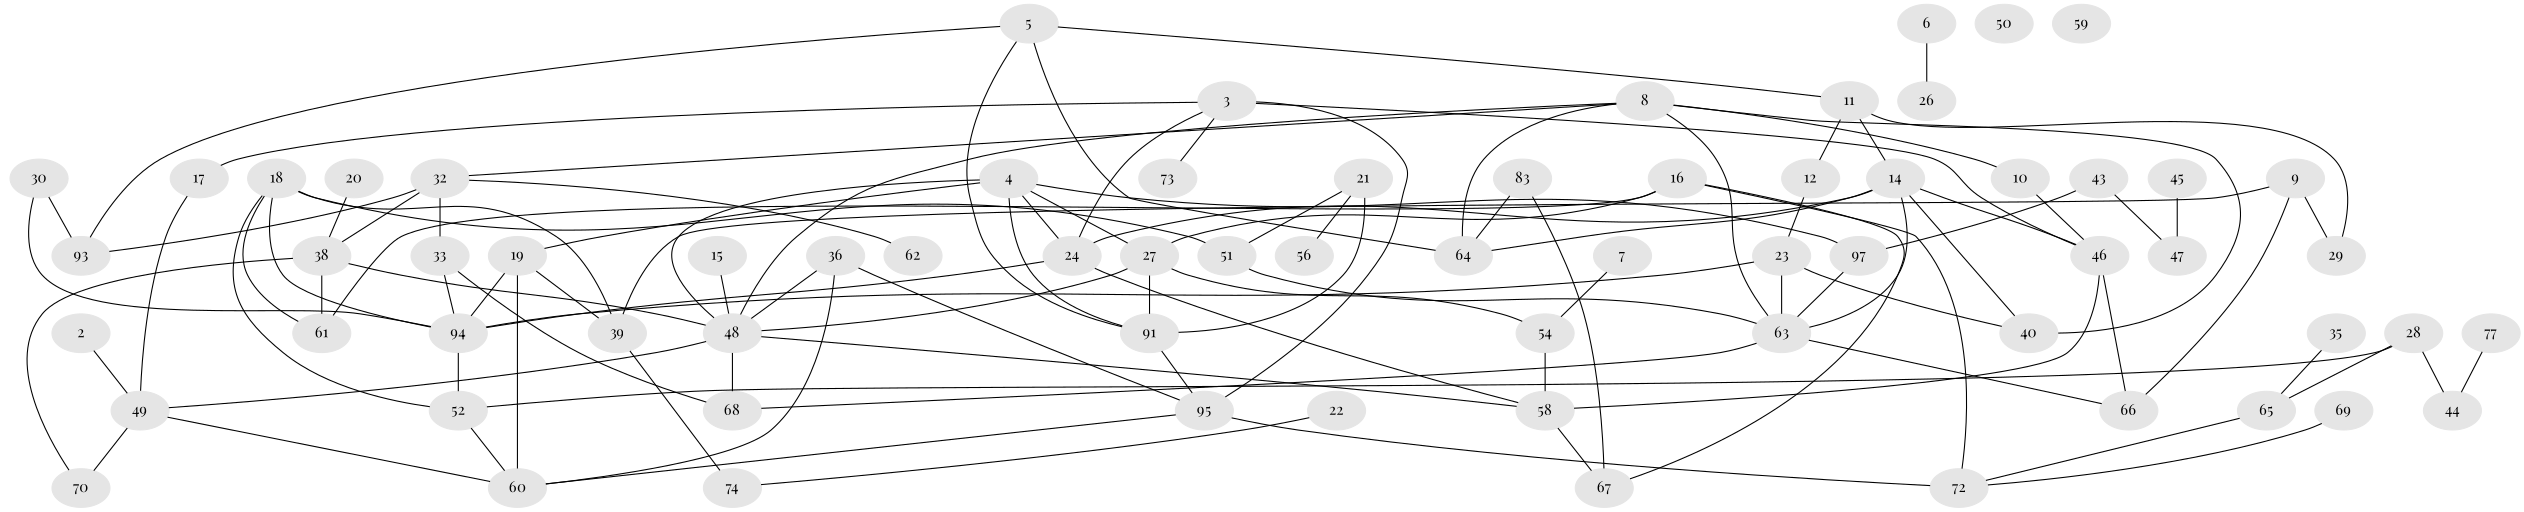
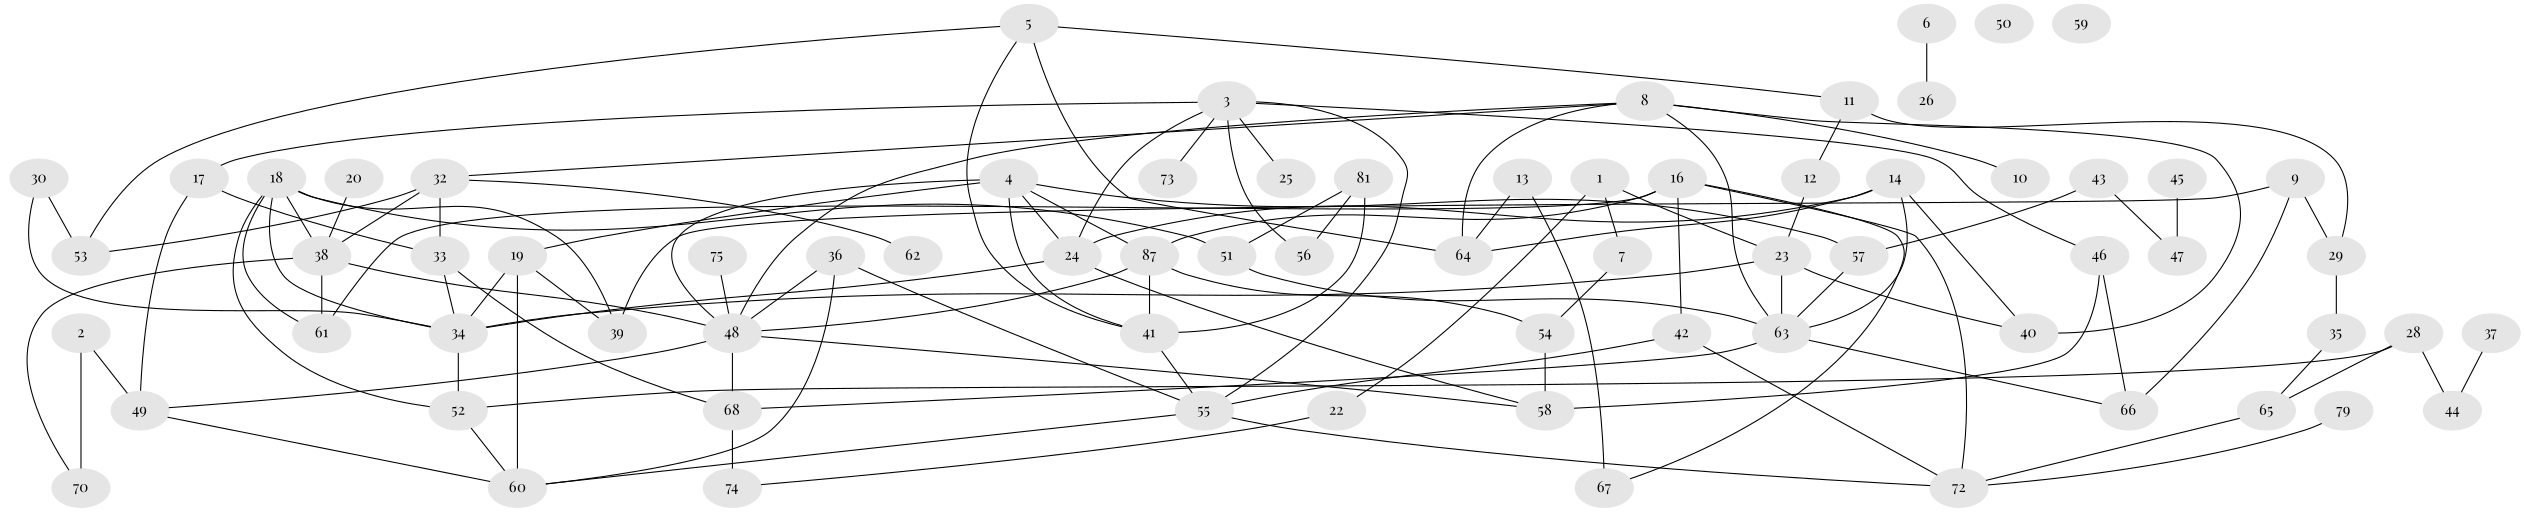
(1872, 140) -> none
none -> (1286, 178)
(1363, 178) -> (1363, 178)
(1523, 178) -> (1523, 178)
none -> (1600, 178)
none -> (1243, 188)
none -> (295, 210)
(1986, 212) -> none
(2060, 217) -> none
none -> (316, 223)
(81, 256) -> (81, 256)
(717, 256) -> (717, 256)
(1149, 256) -> (1149, 256)
(1859, 256) -> (1859, 256)
none -> (2336, 295)
(458, 333) -> (458, 333)
(1149, 333) -> (1149, 333)
none -> (1682, 333)
(2491, 333) -> (2491, 333)
(675, 411) -> (732, 456)
(1204, 411) -> (1204, 411)
(2344, 411) -> (2344, 411)
(111, 449) -> (81, 411)
(1575, 449) -> none
